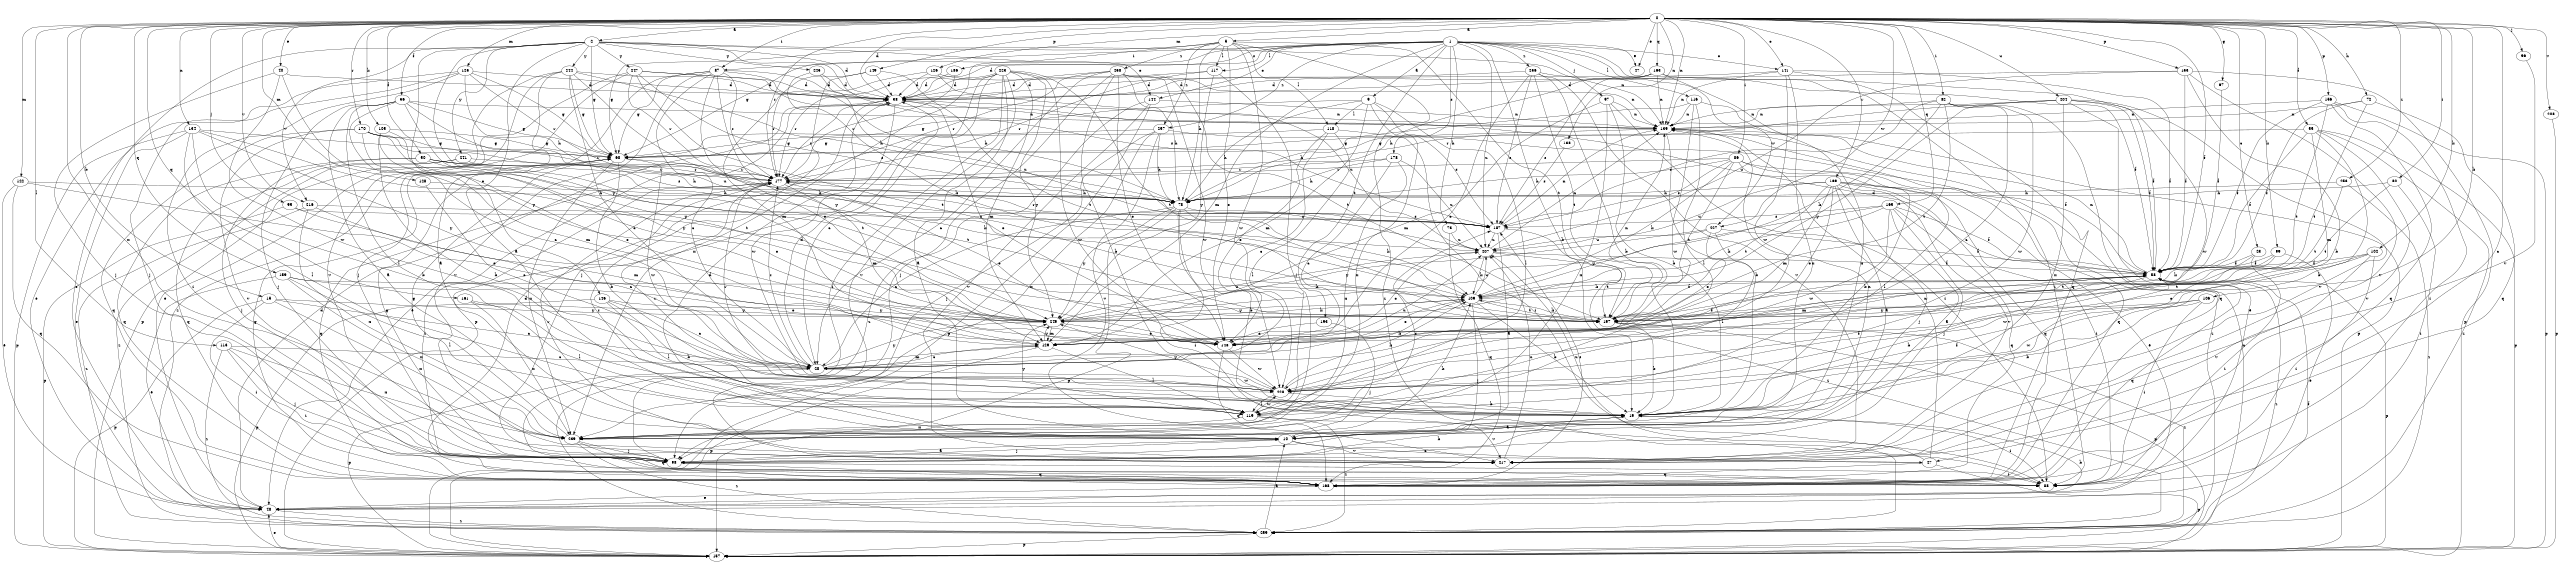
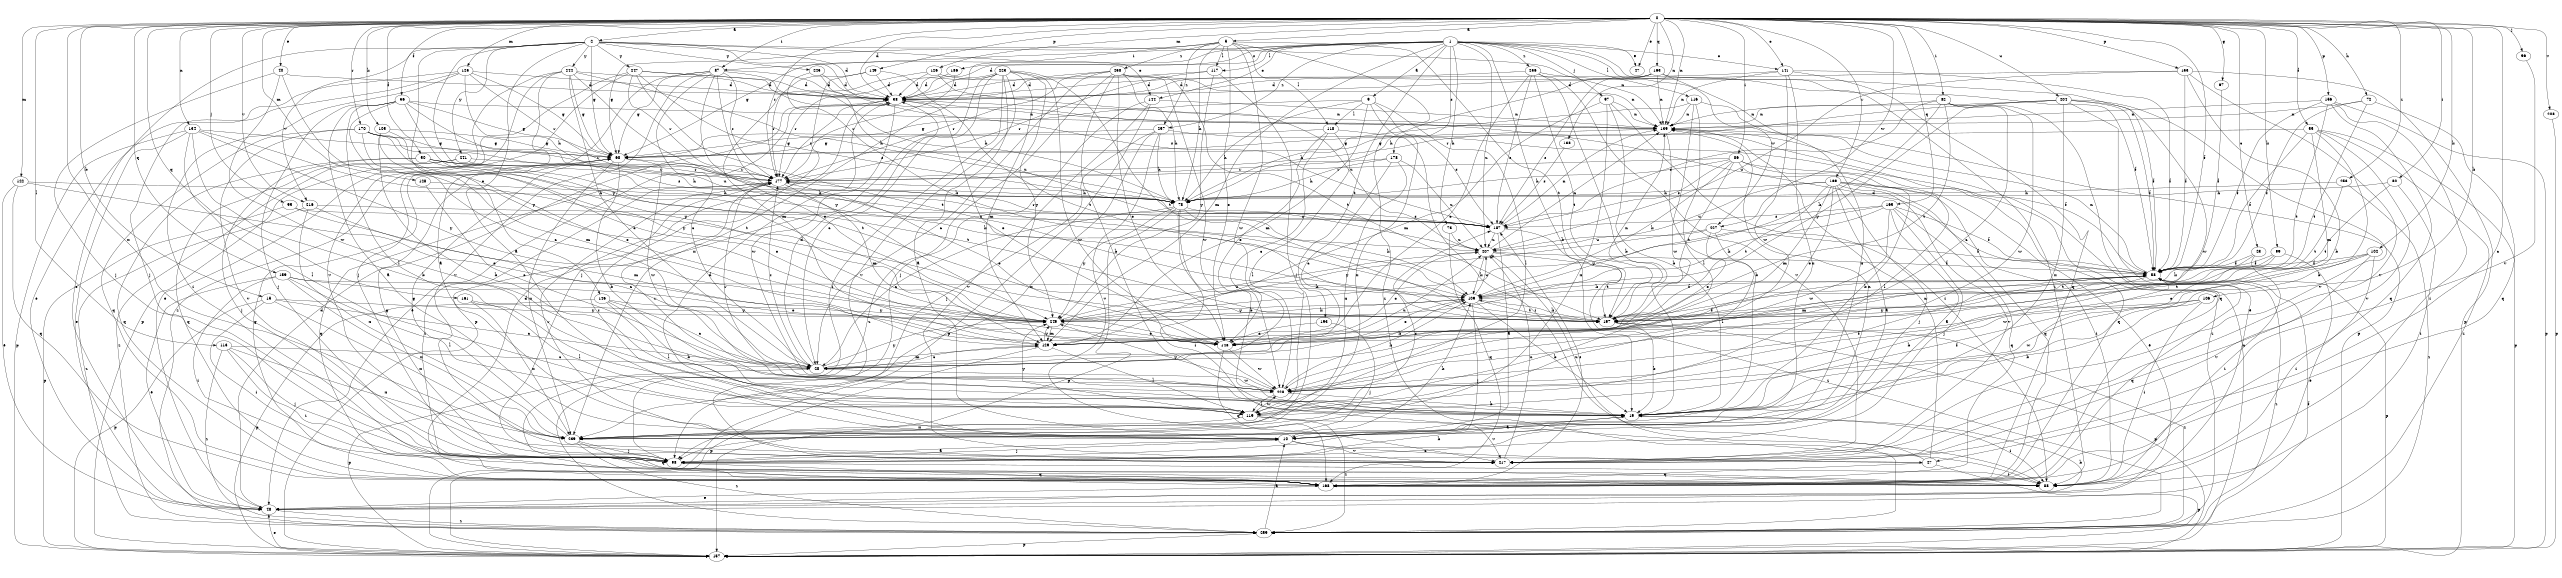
none -> (1034, 479)
